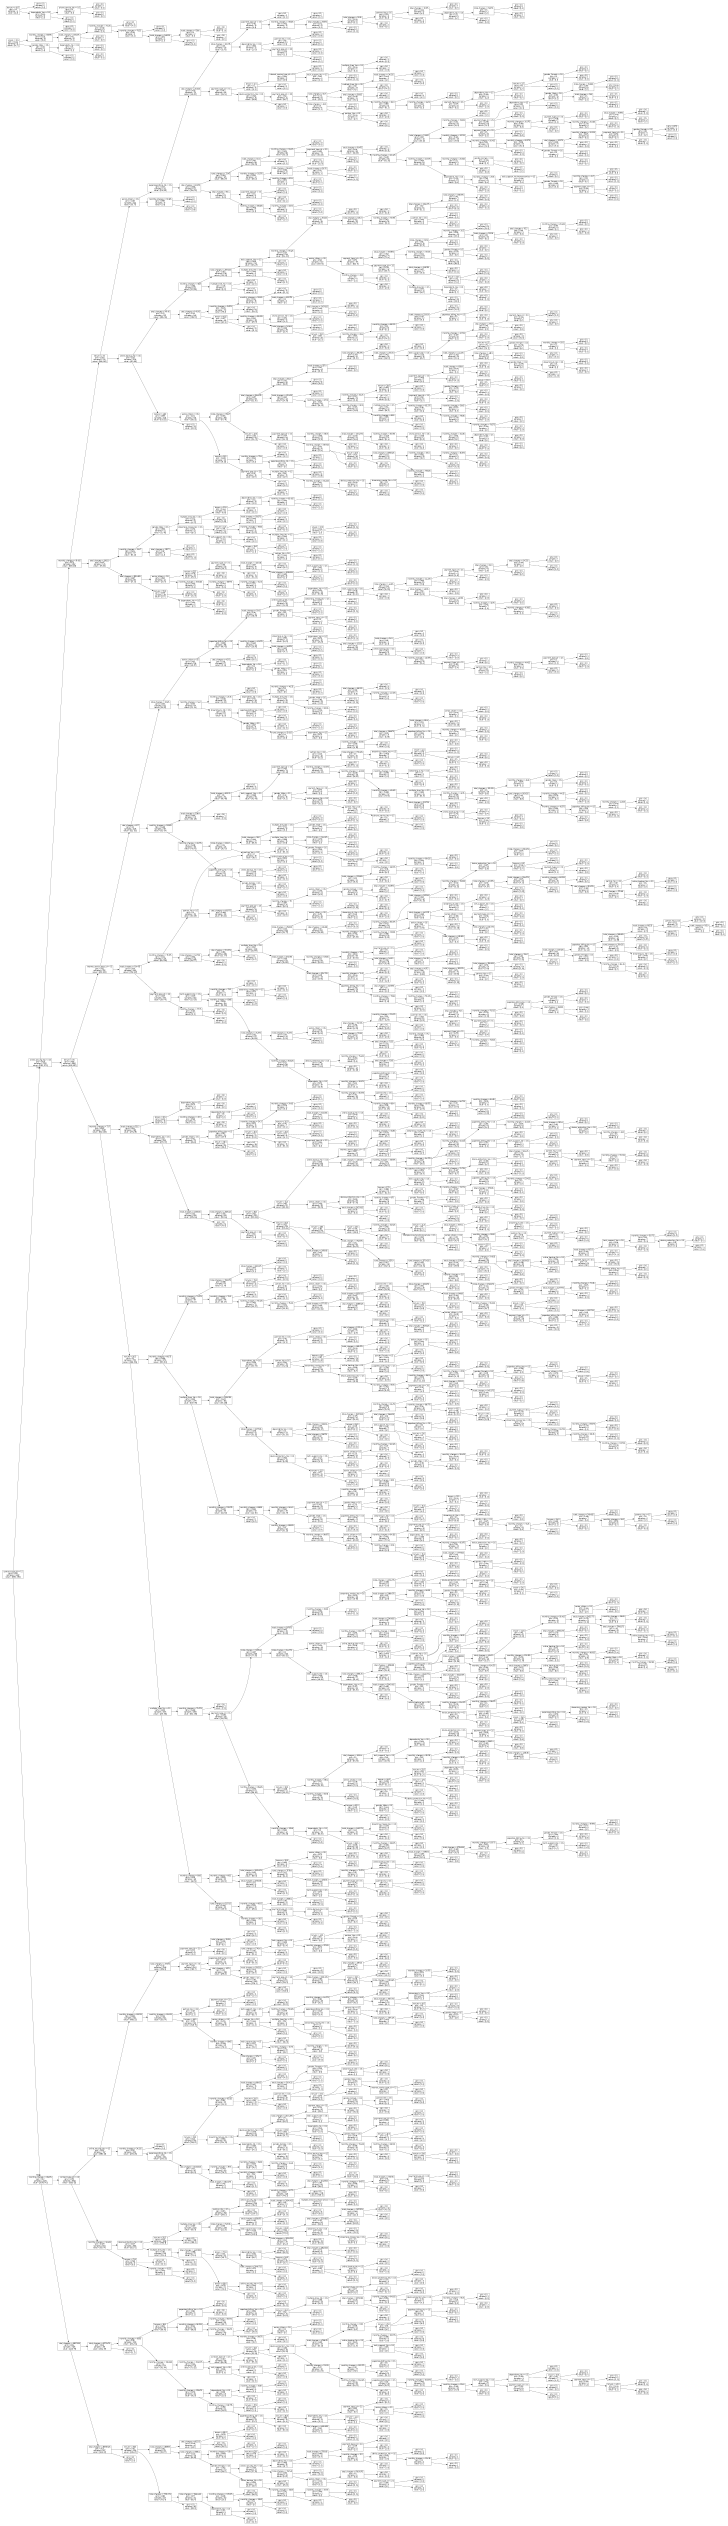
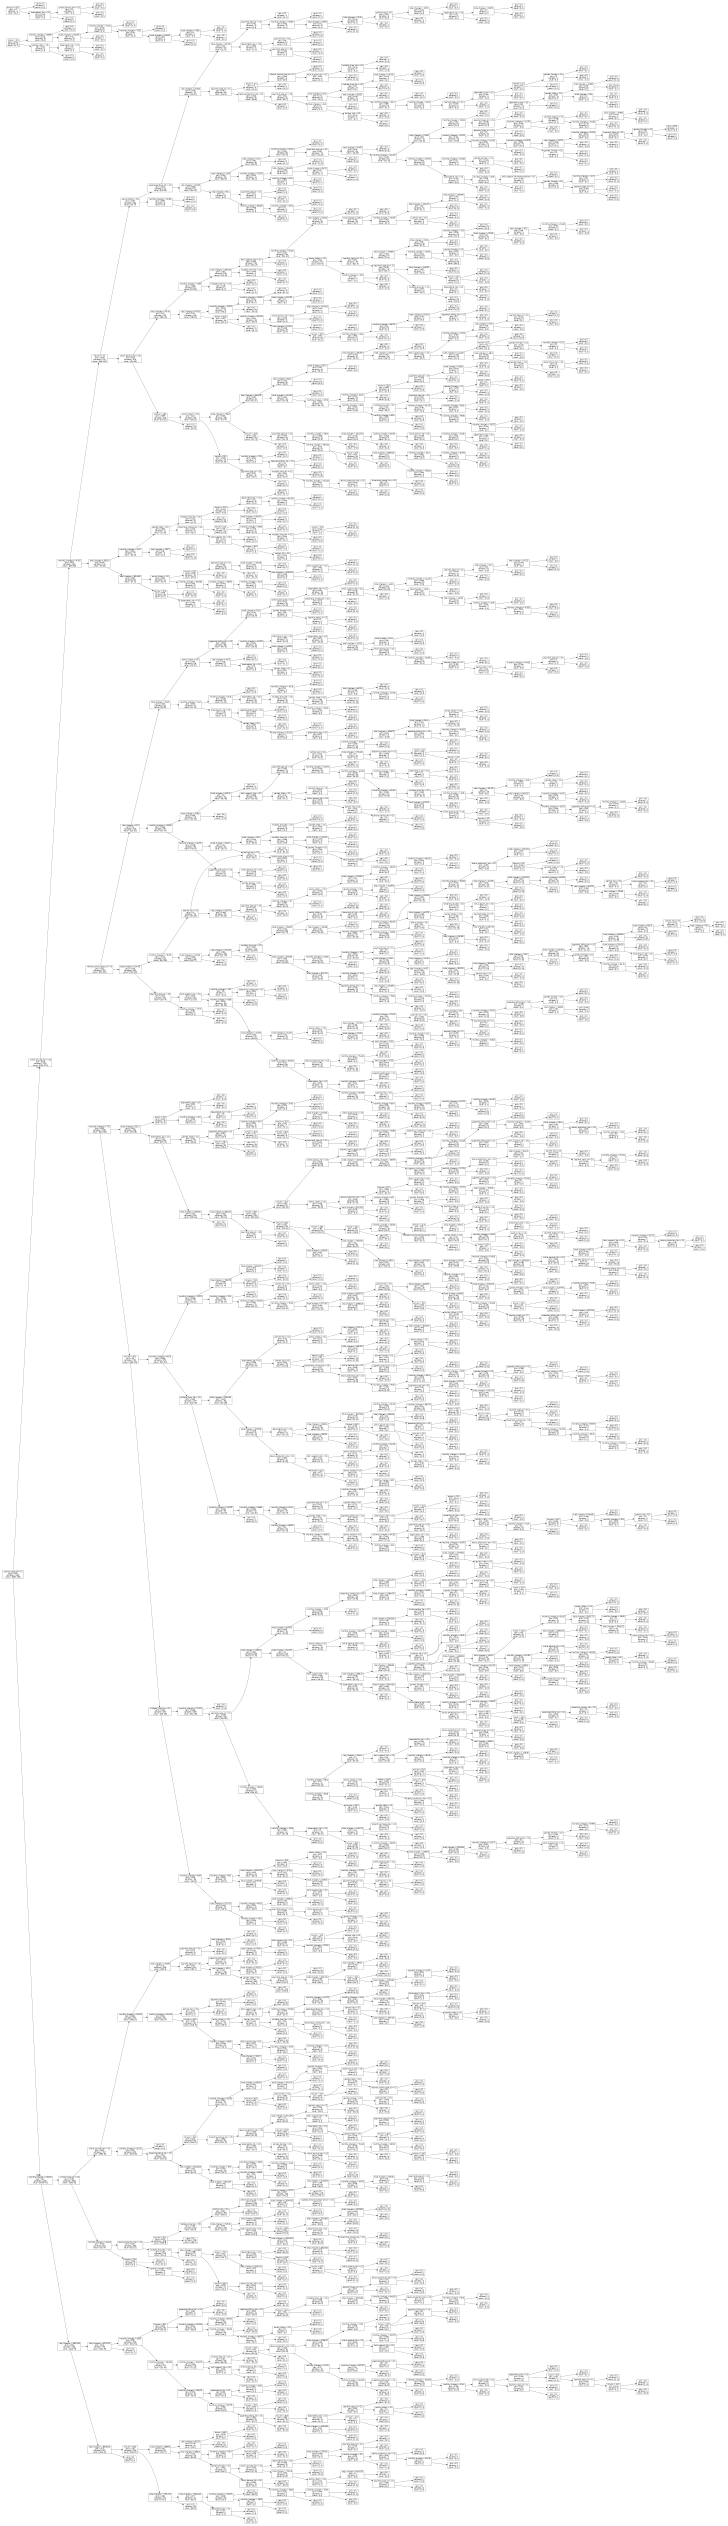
(69, 1063) -> none
(282, 1790) -> none
